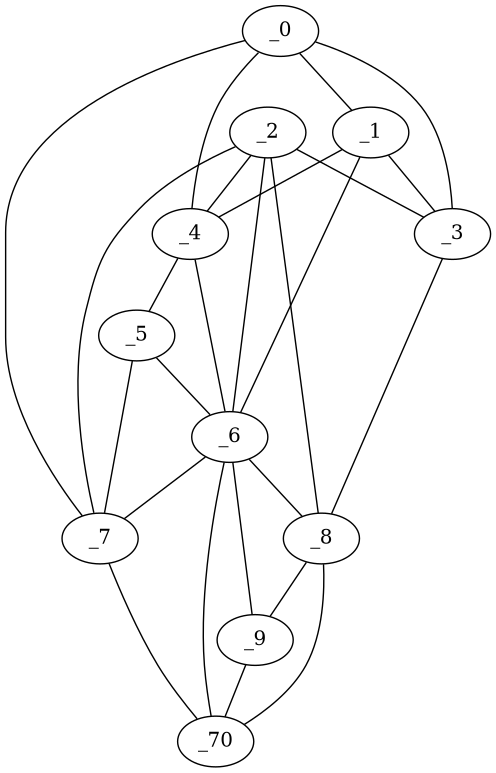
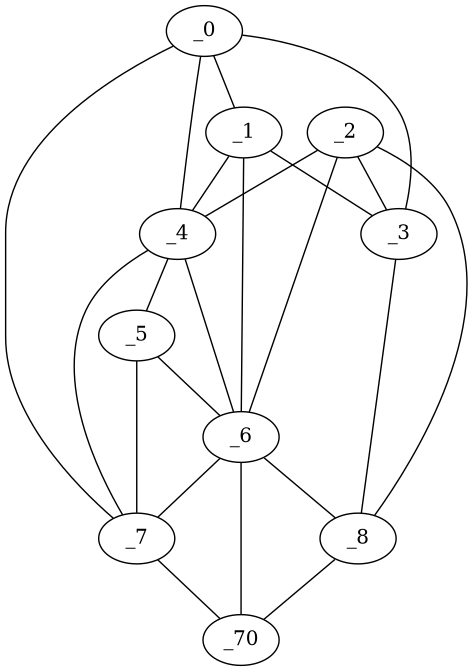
(89, 297) -> (75, 373)
(255, 640) -> none
